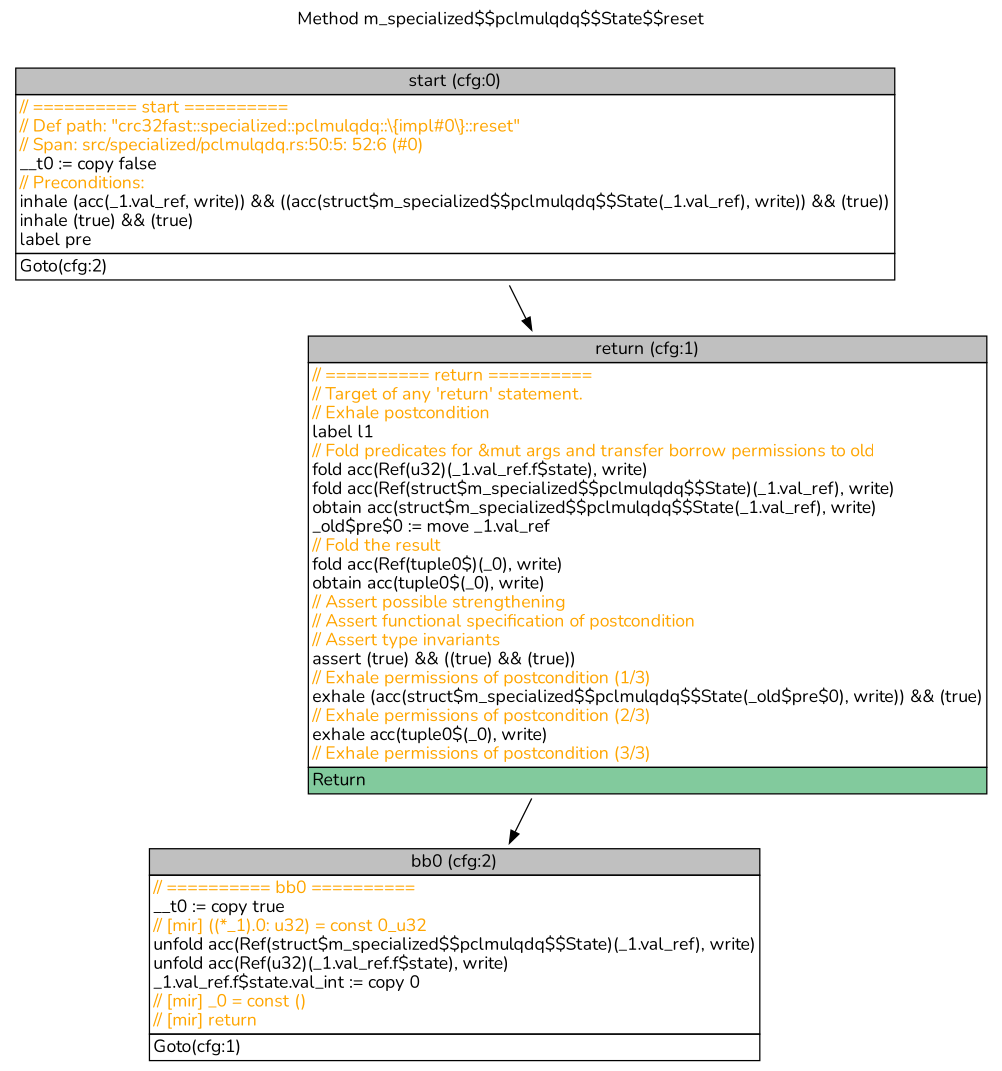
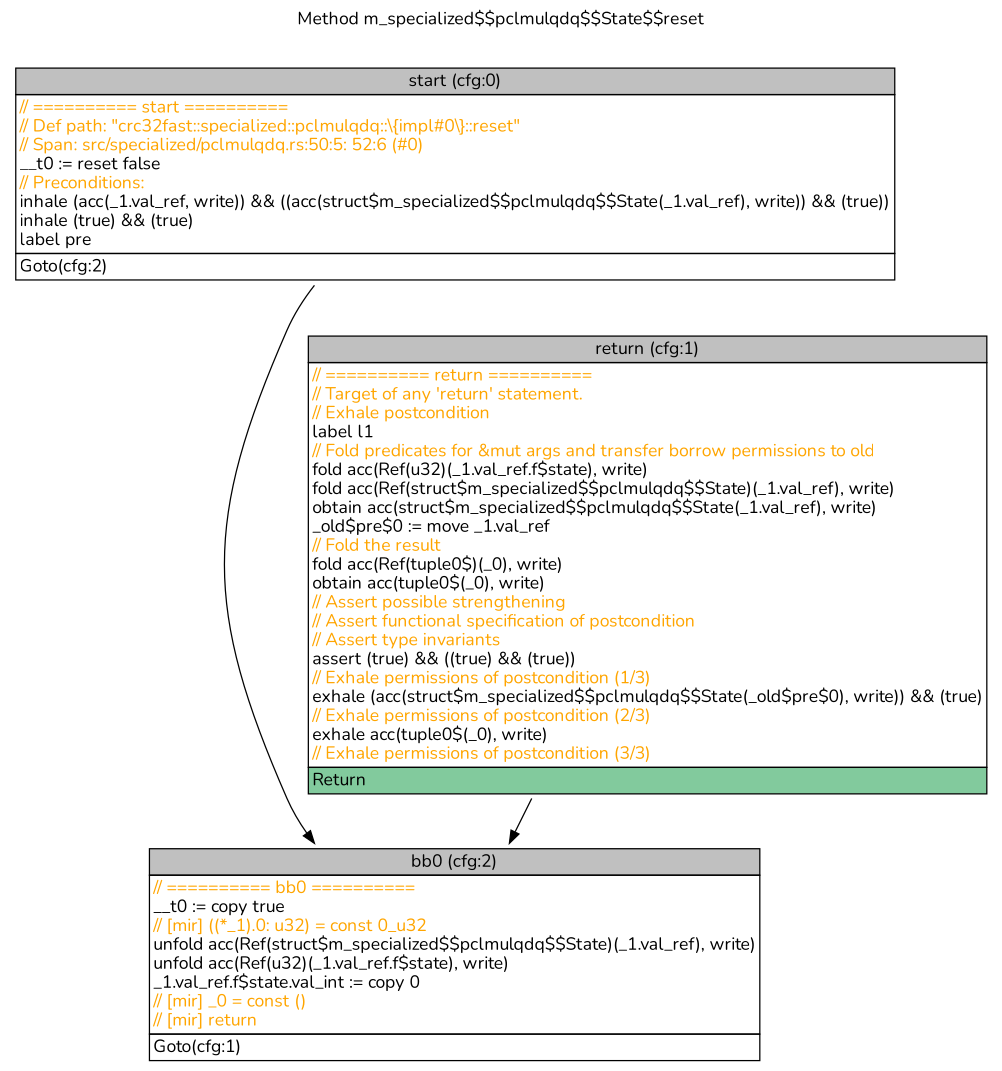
(88, 164) -> (90, 164)
(518, 302) -> (225, 558)
